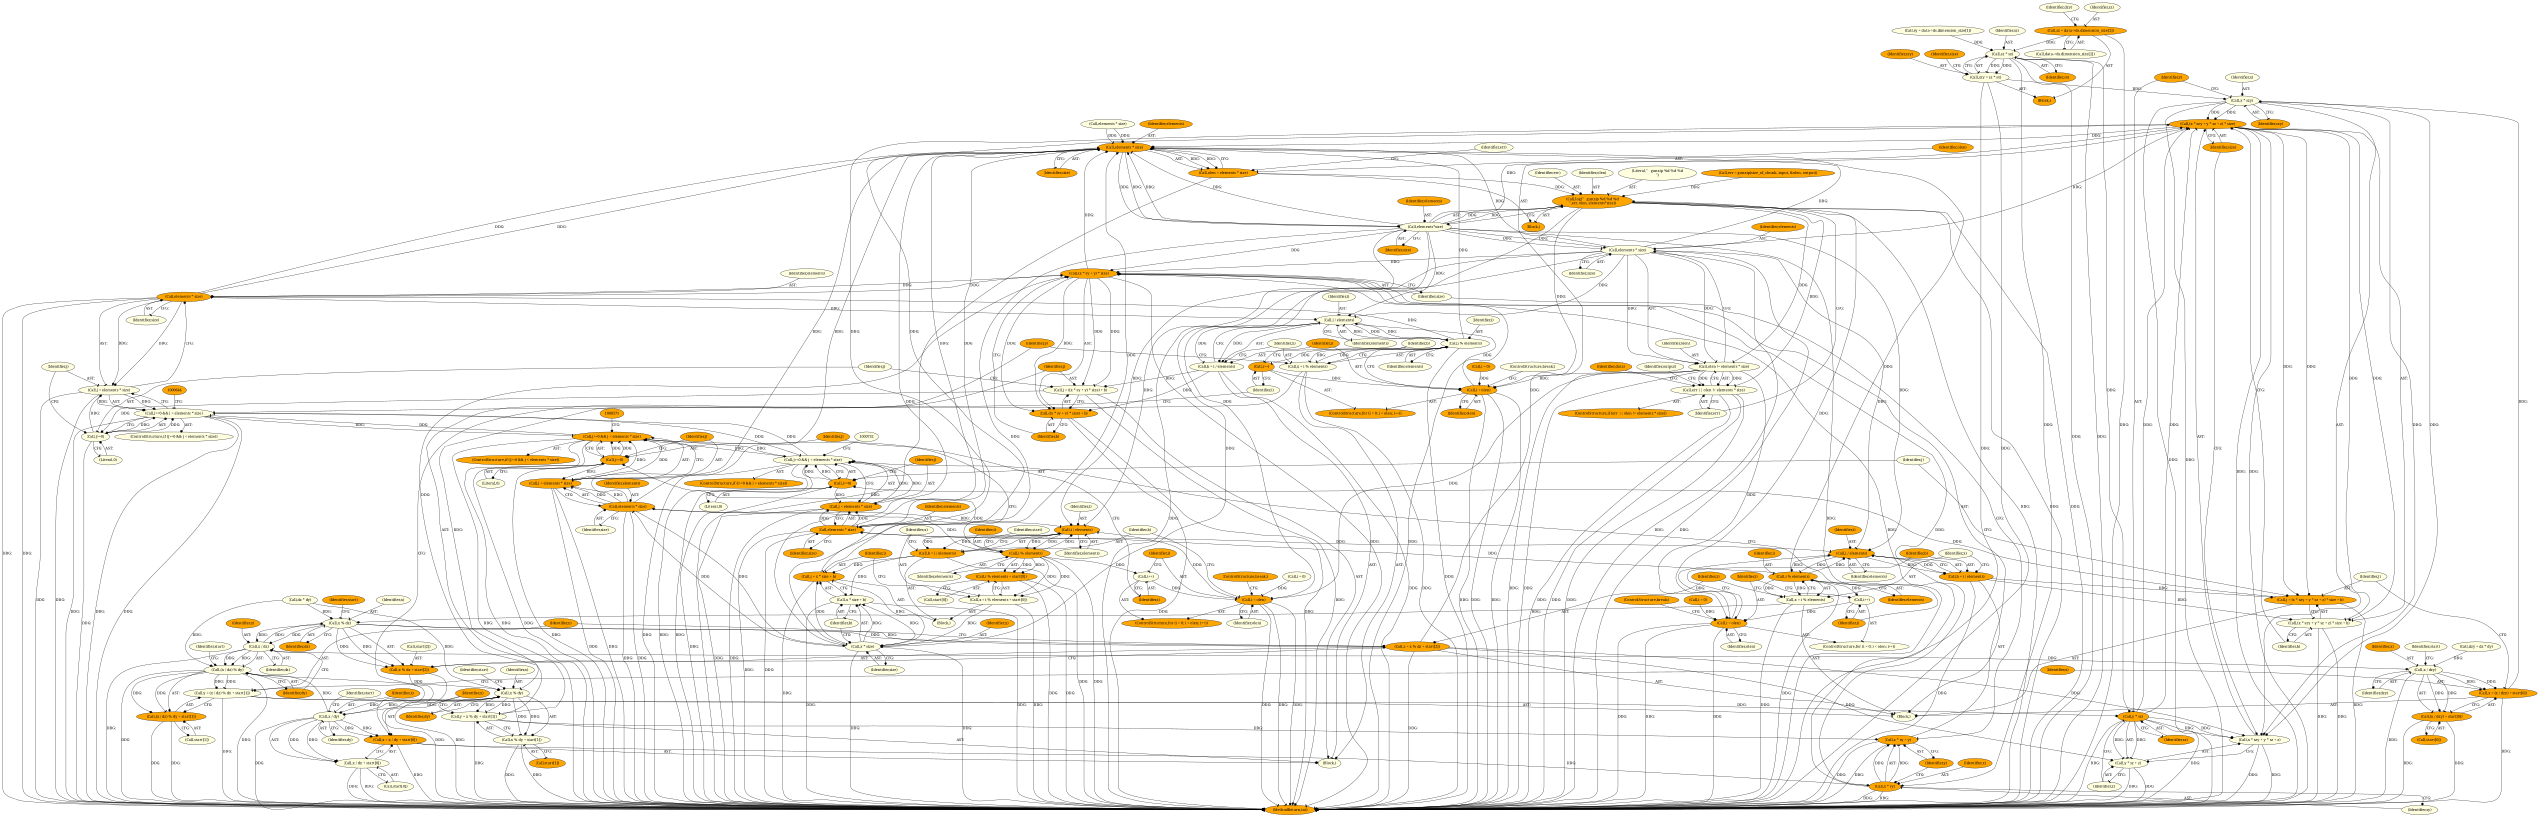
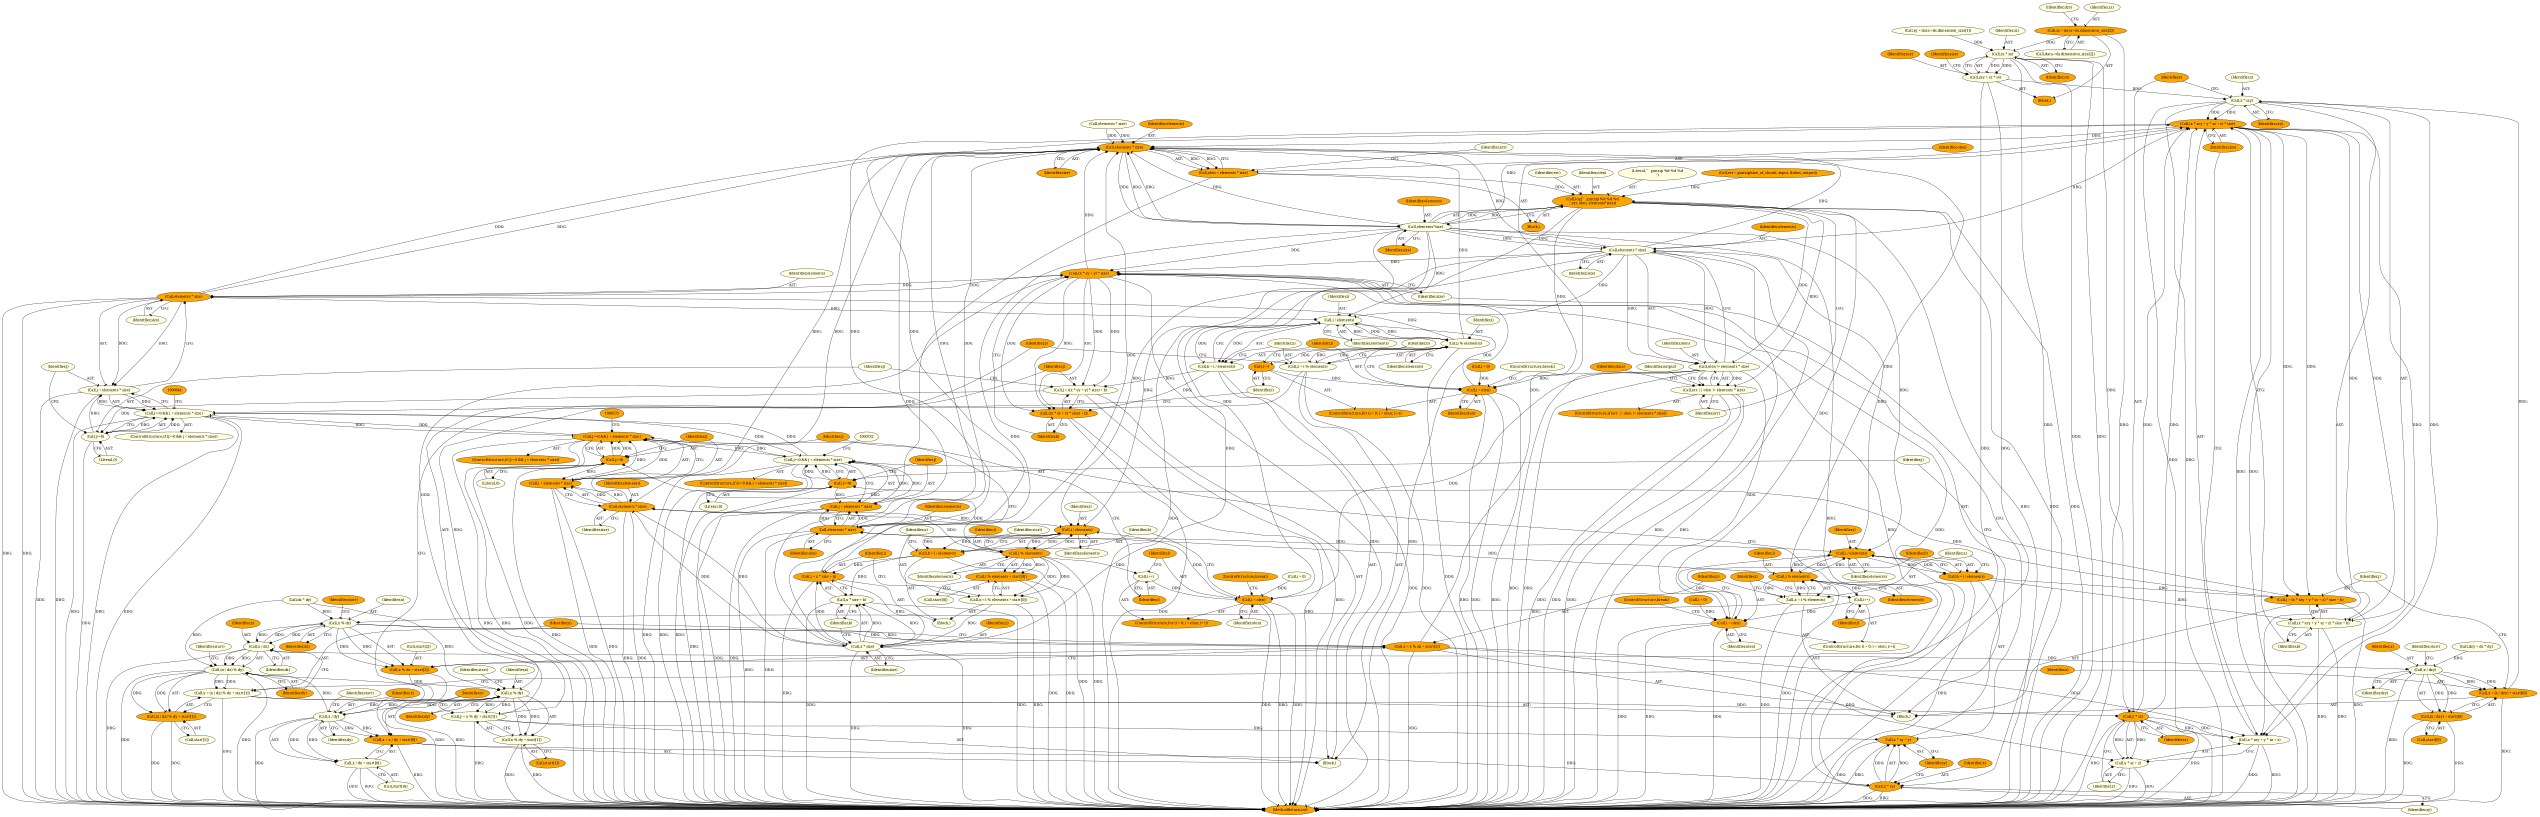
(1968, 62) -> (1968, 61)
